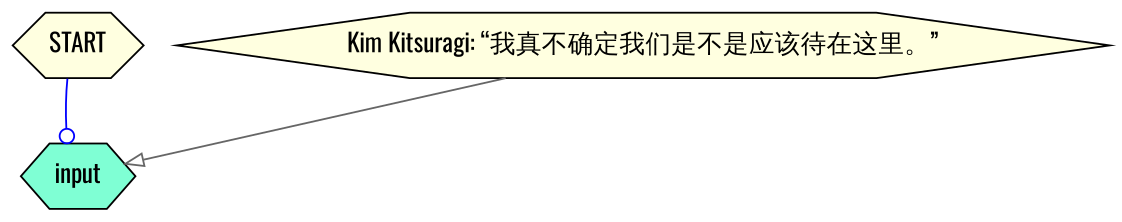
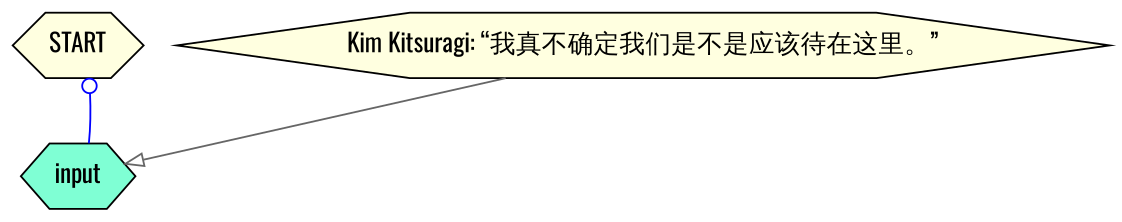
(66, 104) -> (90, 118)
